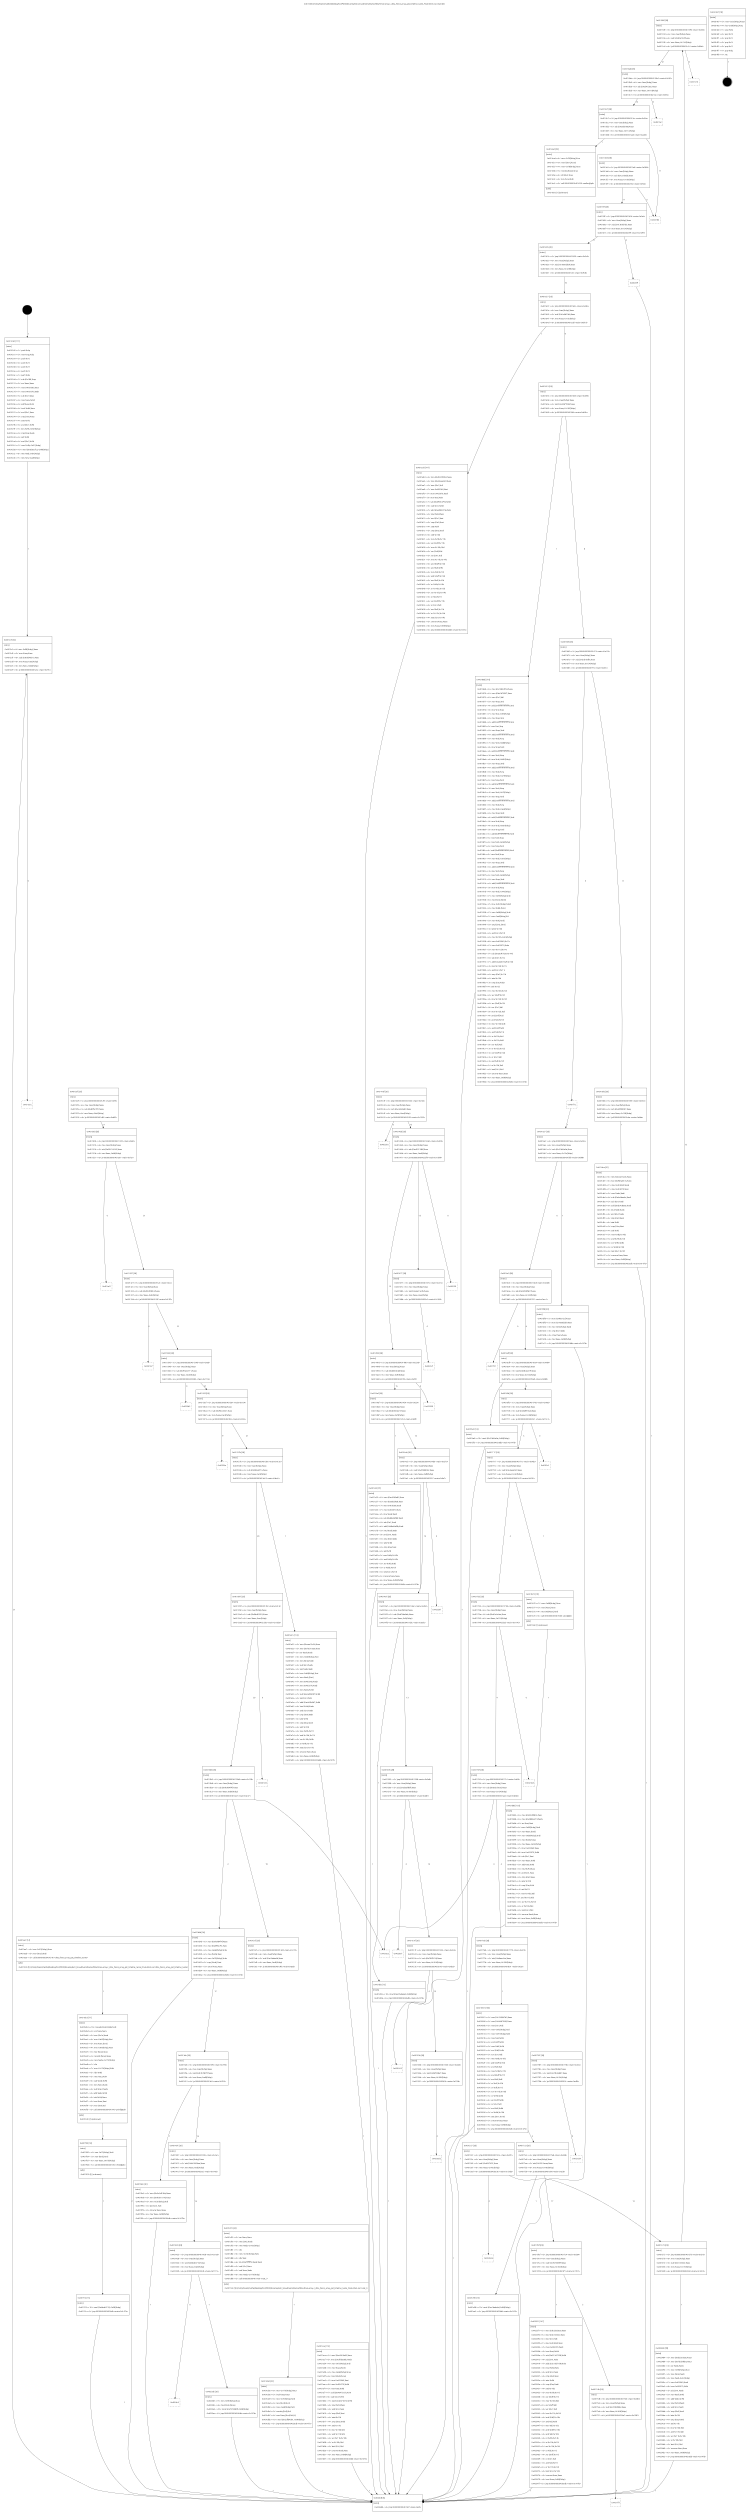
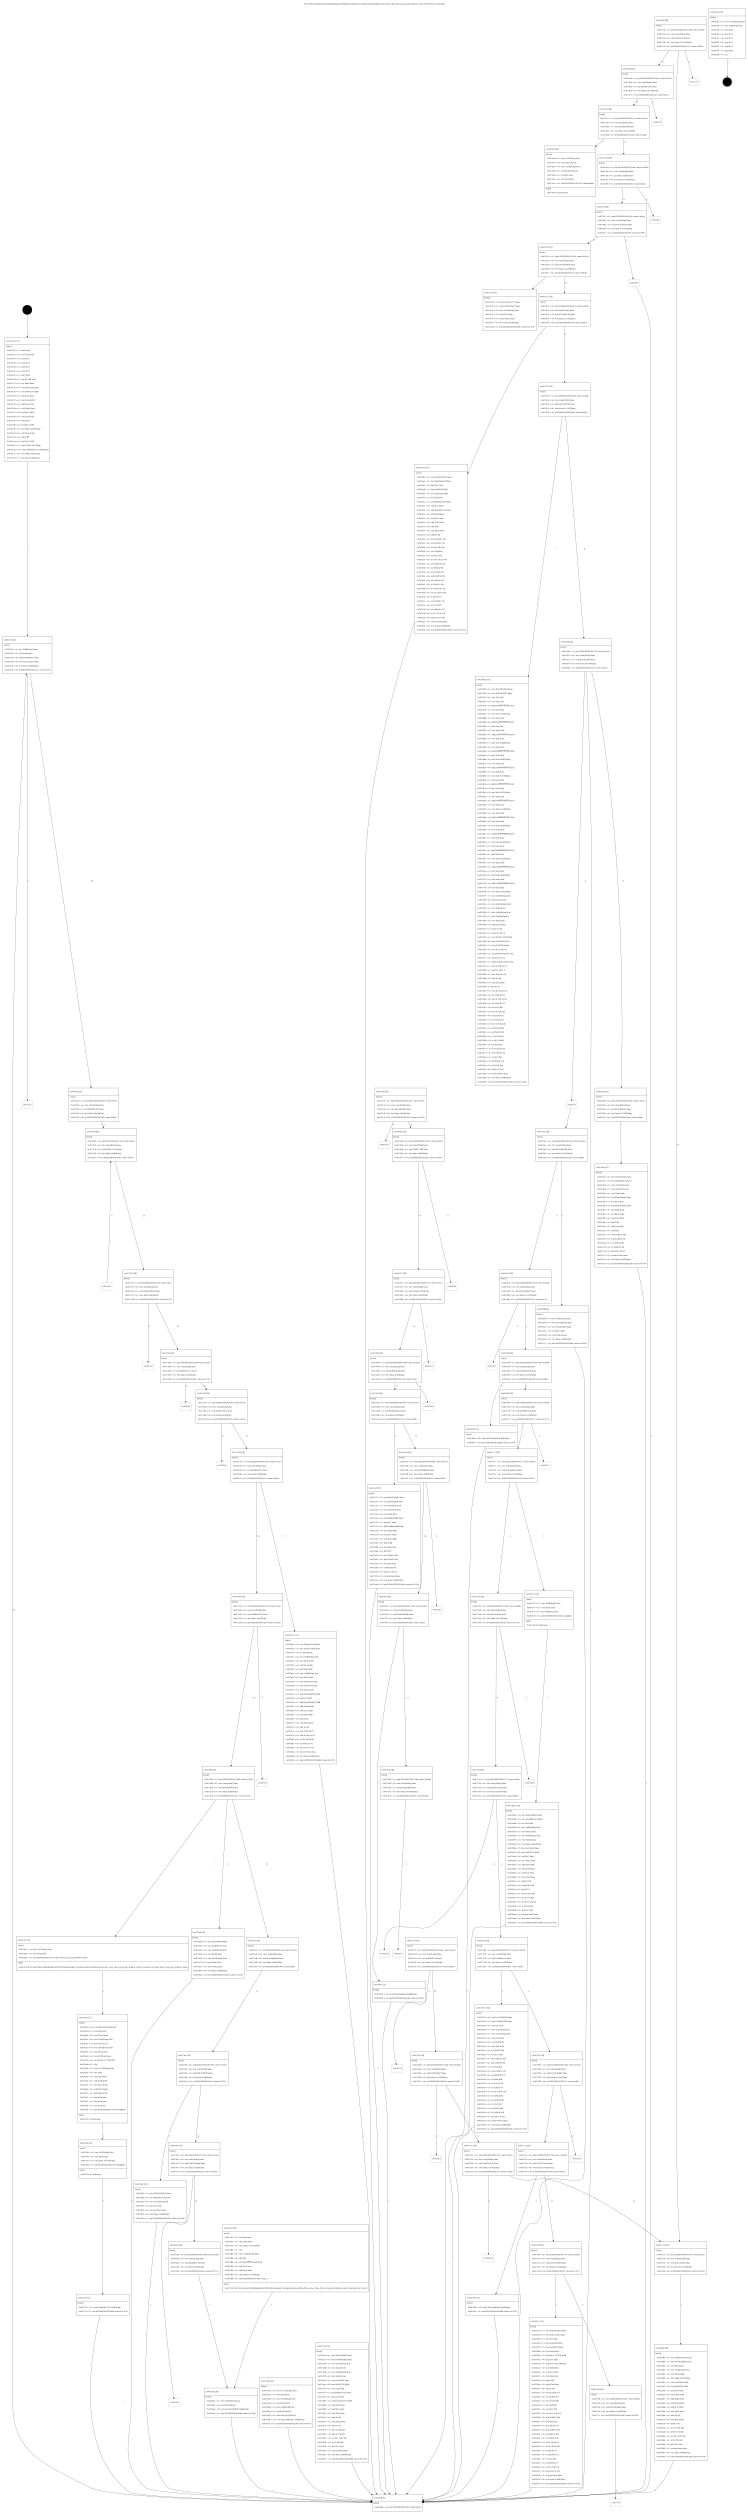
(658, 176) -> (624, 146)
none -> (510, 310)
none -> (60, 880)
(684, 1147) -> (677, 1145)
(104, 1221) -> (110, 1223)
(391, 1254) -> (407, 1326)
(461, 1765) -> (591, 1660)
(331, 1862) -> (166, 1868)
(419, 1868) -> none
none -> (532, 2010)
(210, 2015) -> (238, 2011)
none -> (462, 2113)
(531, 2136) -> (549, 2113)
(291, 2334) -> (250, 2338)
(184, 2336) -> (162, 2276)
